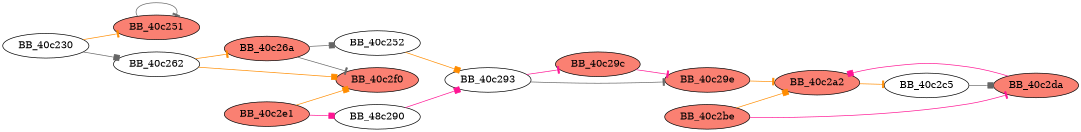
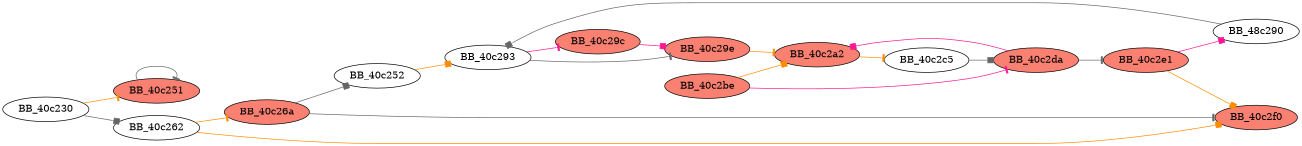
none -> (1089, 60)
(651, 72) -> (649, 45)
(429, 100) -> (864, 3)
